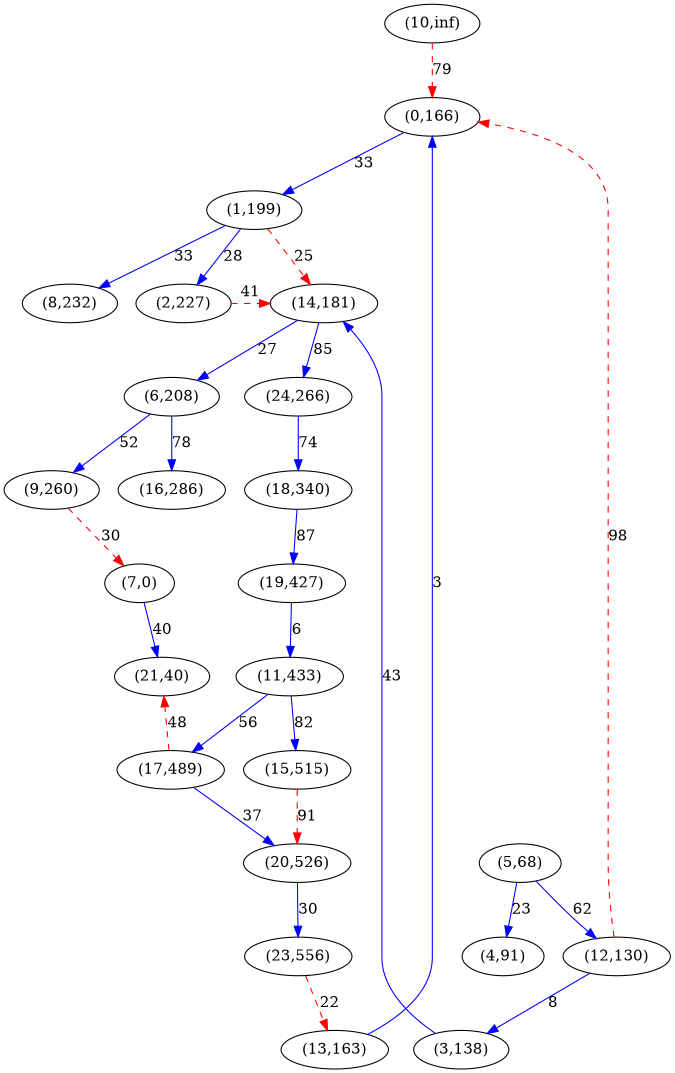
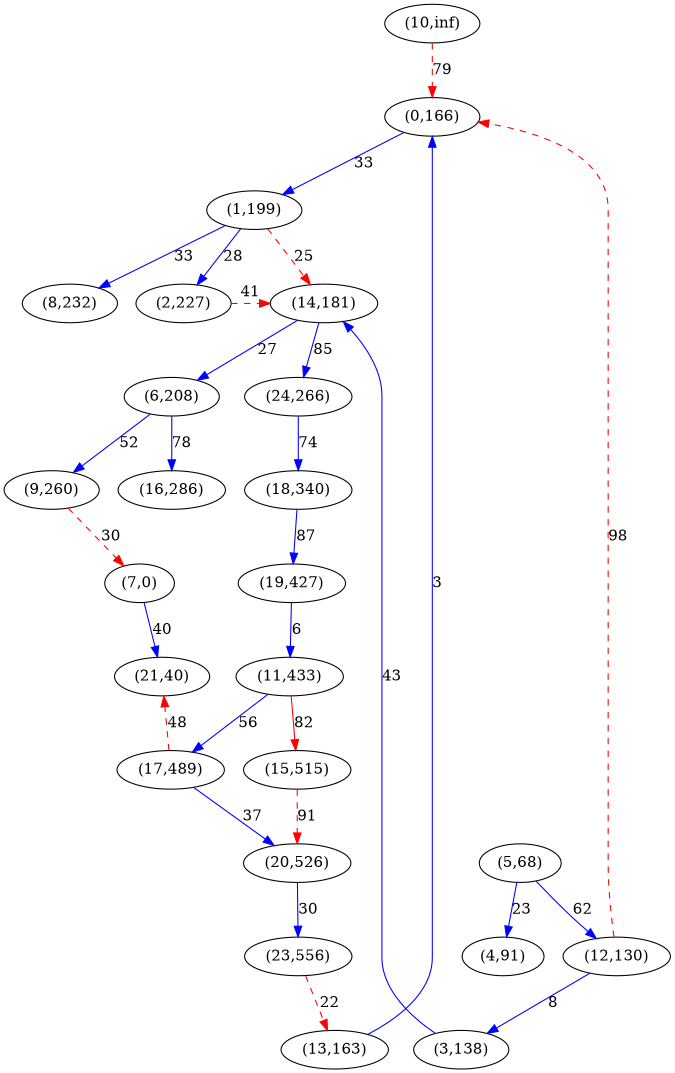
(293, 718) -> (293, 718)
